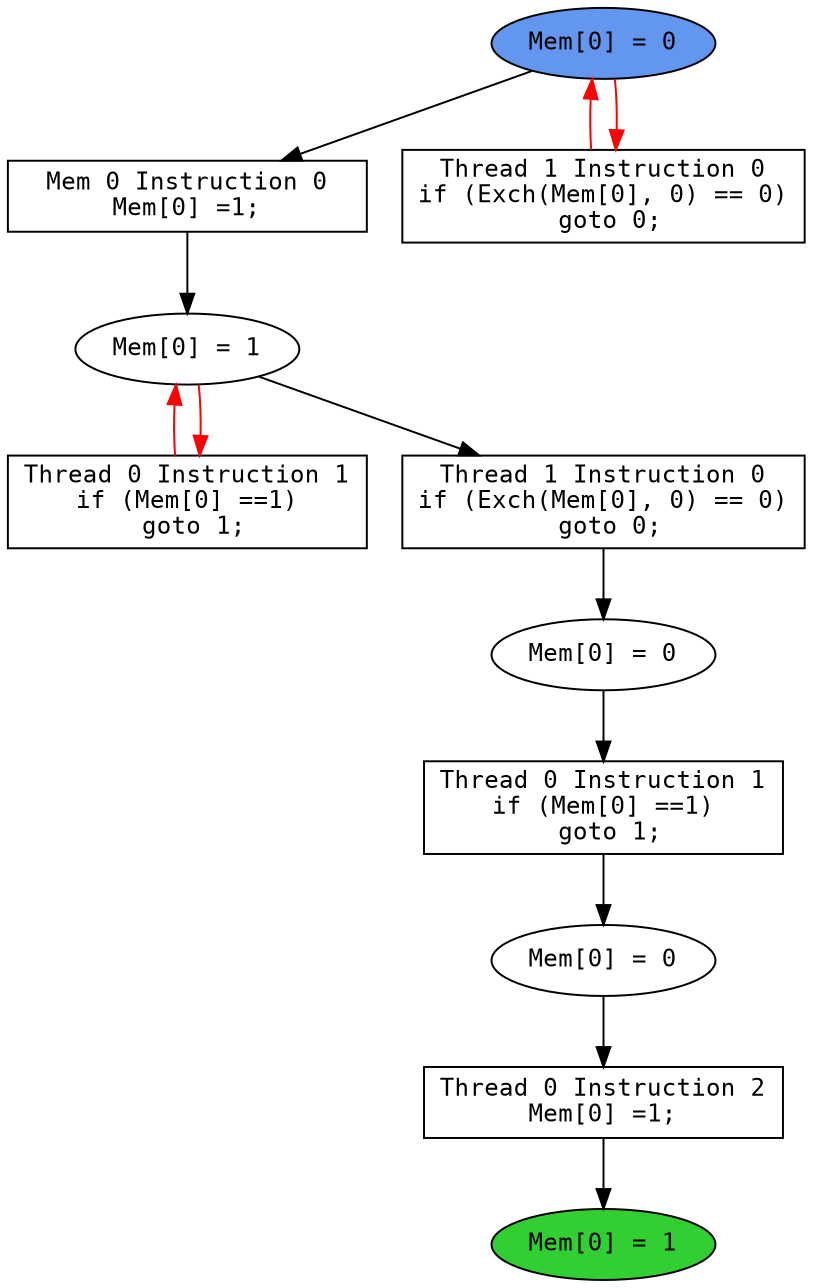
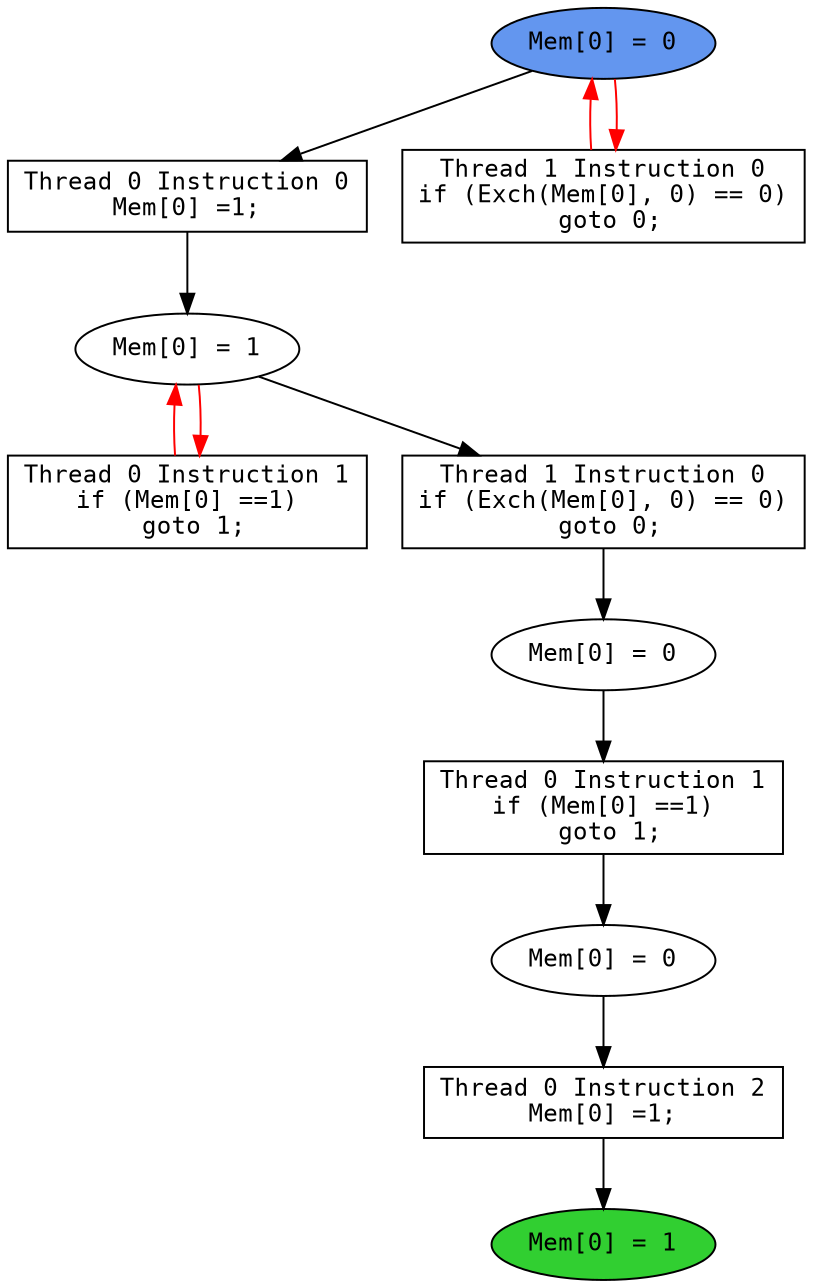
(187, 196) -> (187, 196)
